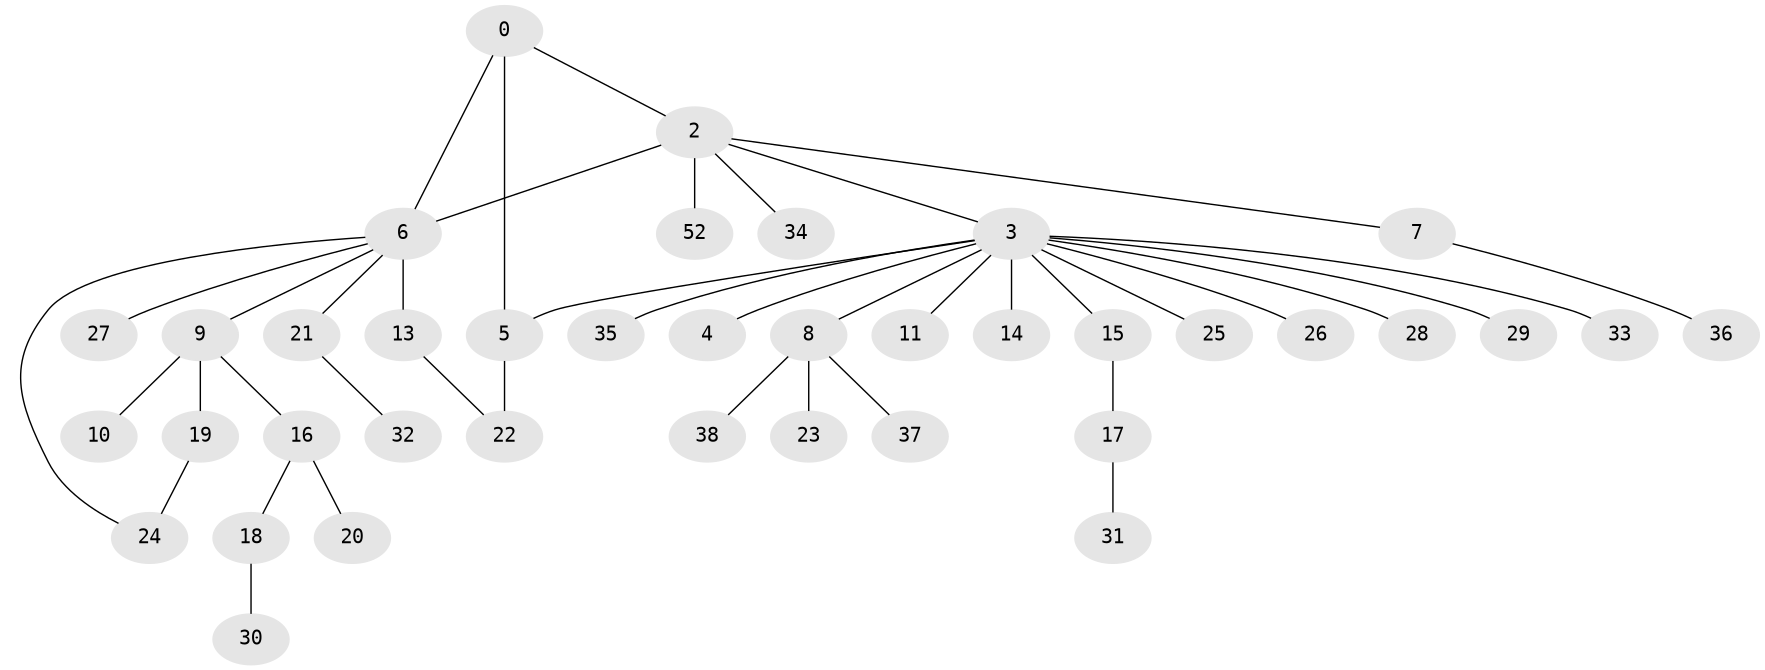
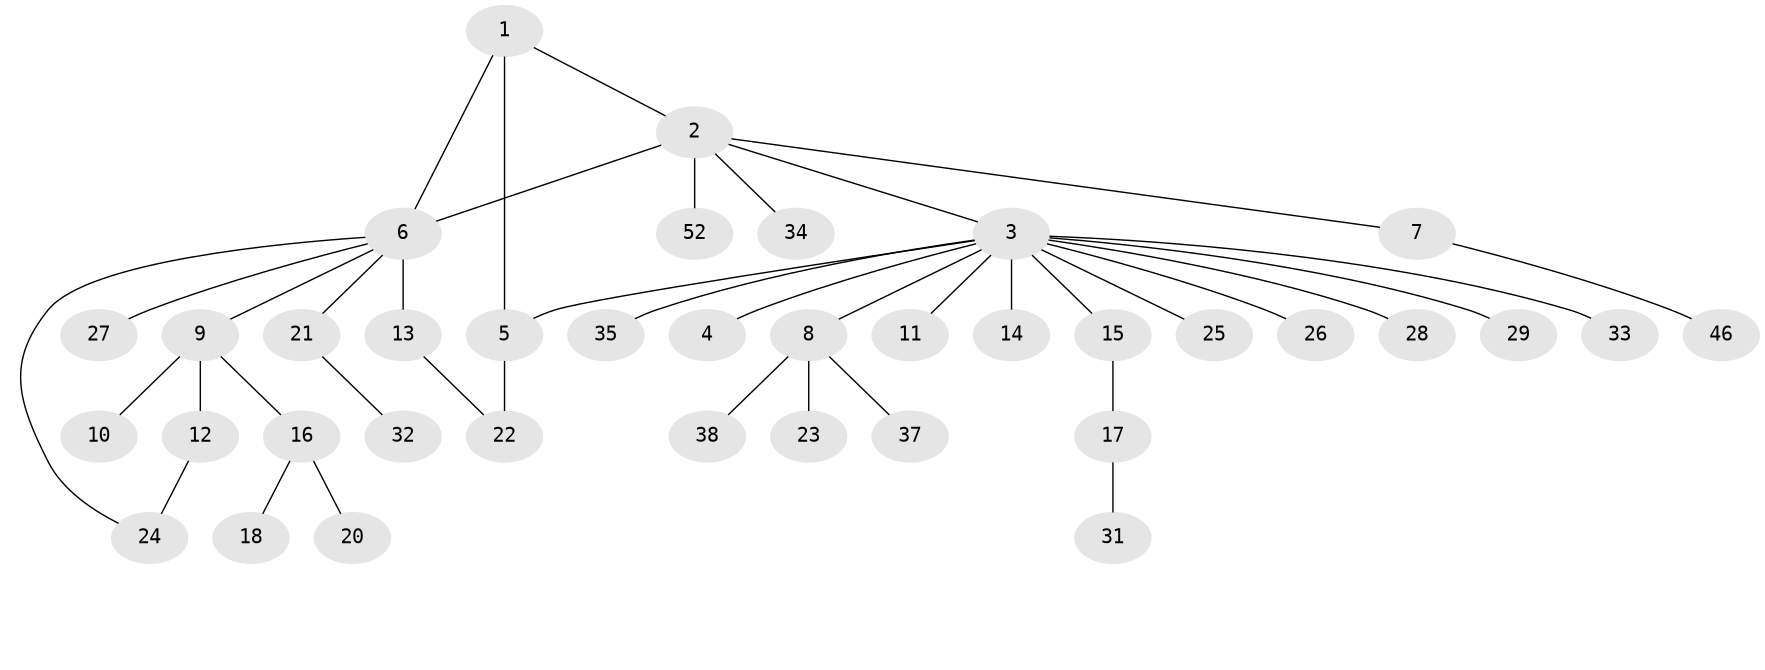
(505, 31) -> (505, 31)
(1721, 335) -> (1721, 335)
(200, 437) -> (200, 437)
(251, 639) -> none
